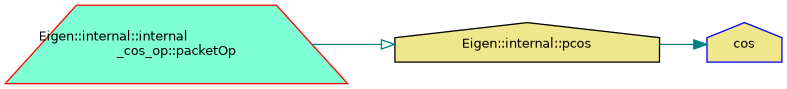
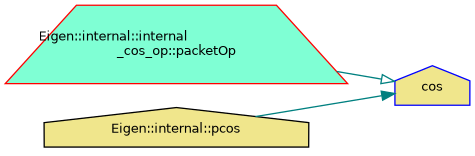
(347, 44) -> (359, 75)
